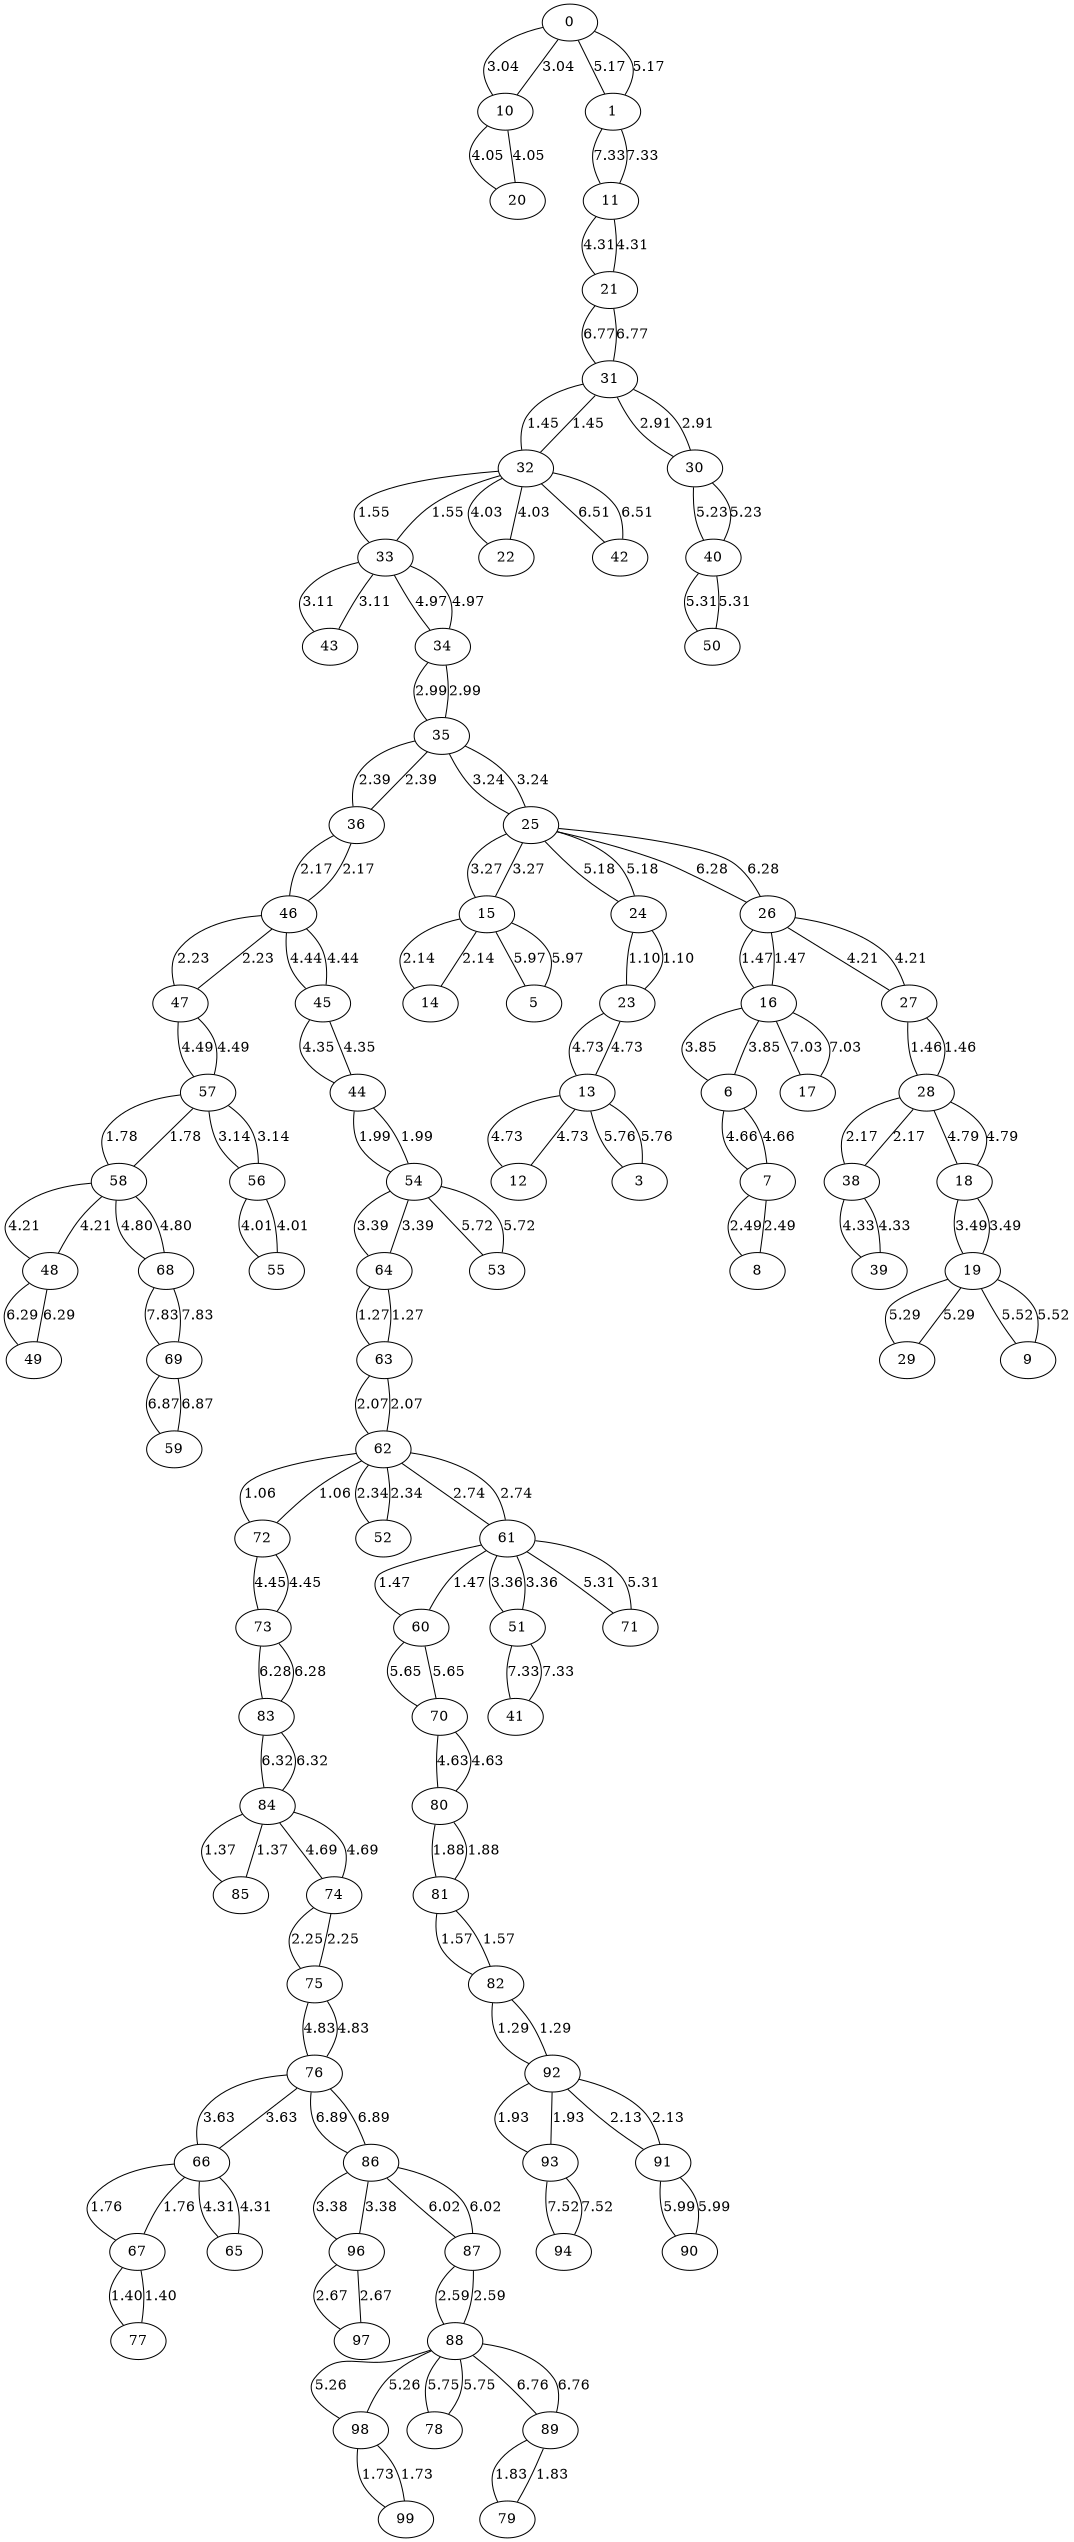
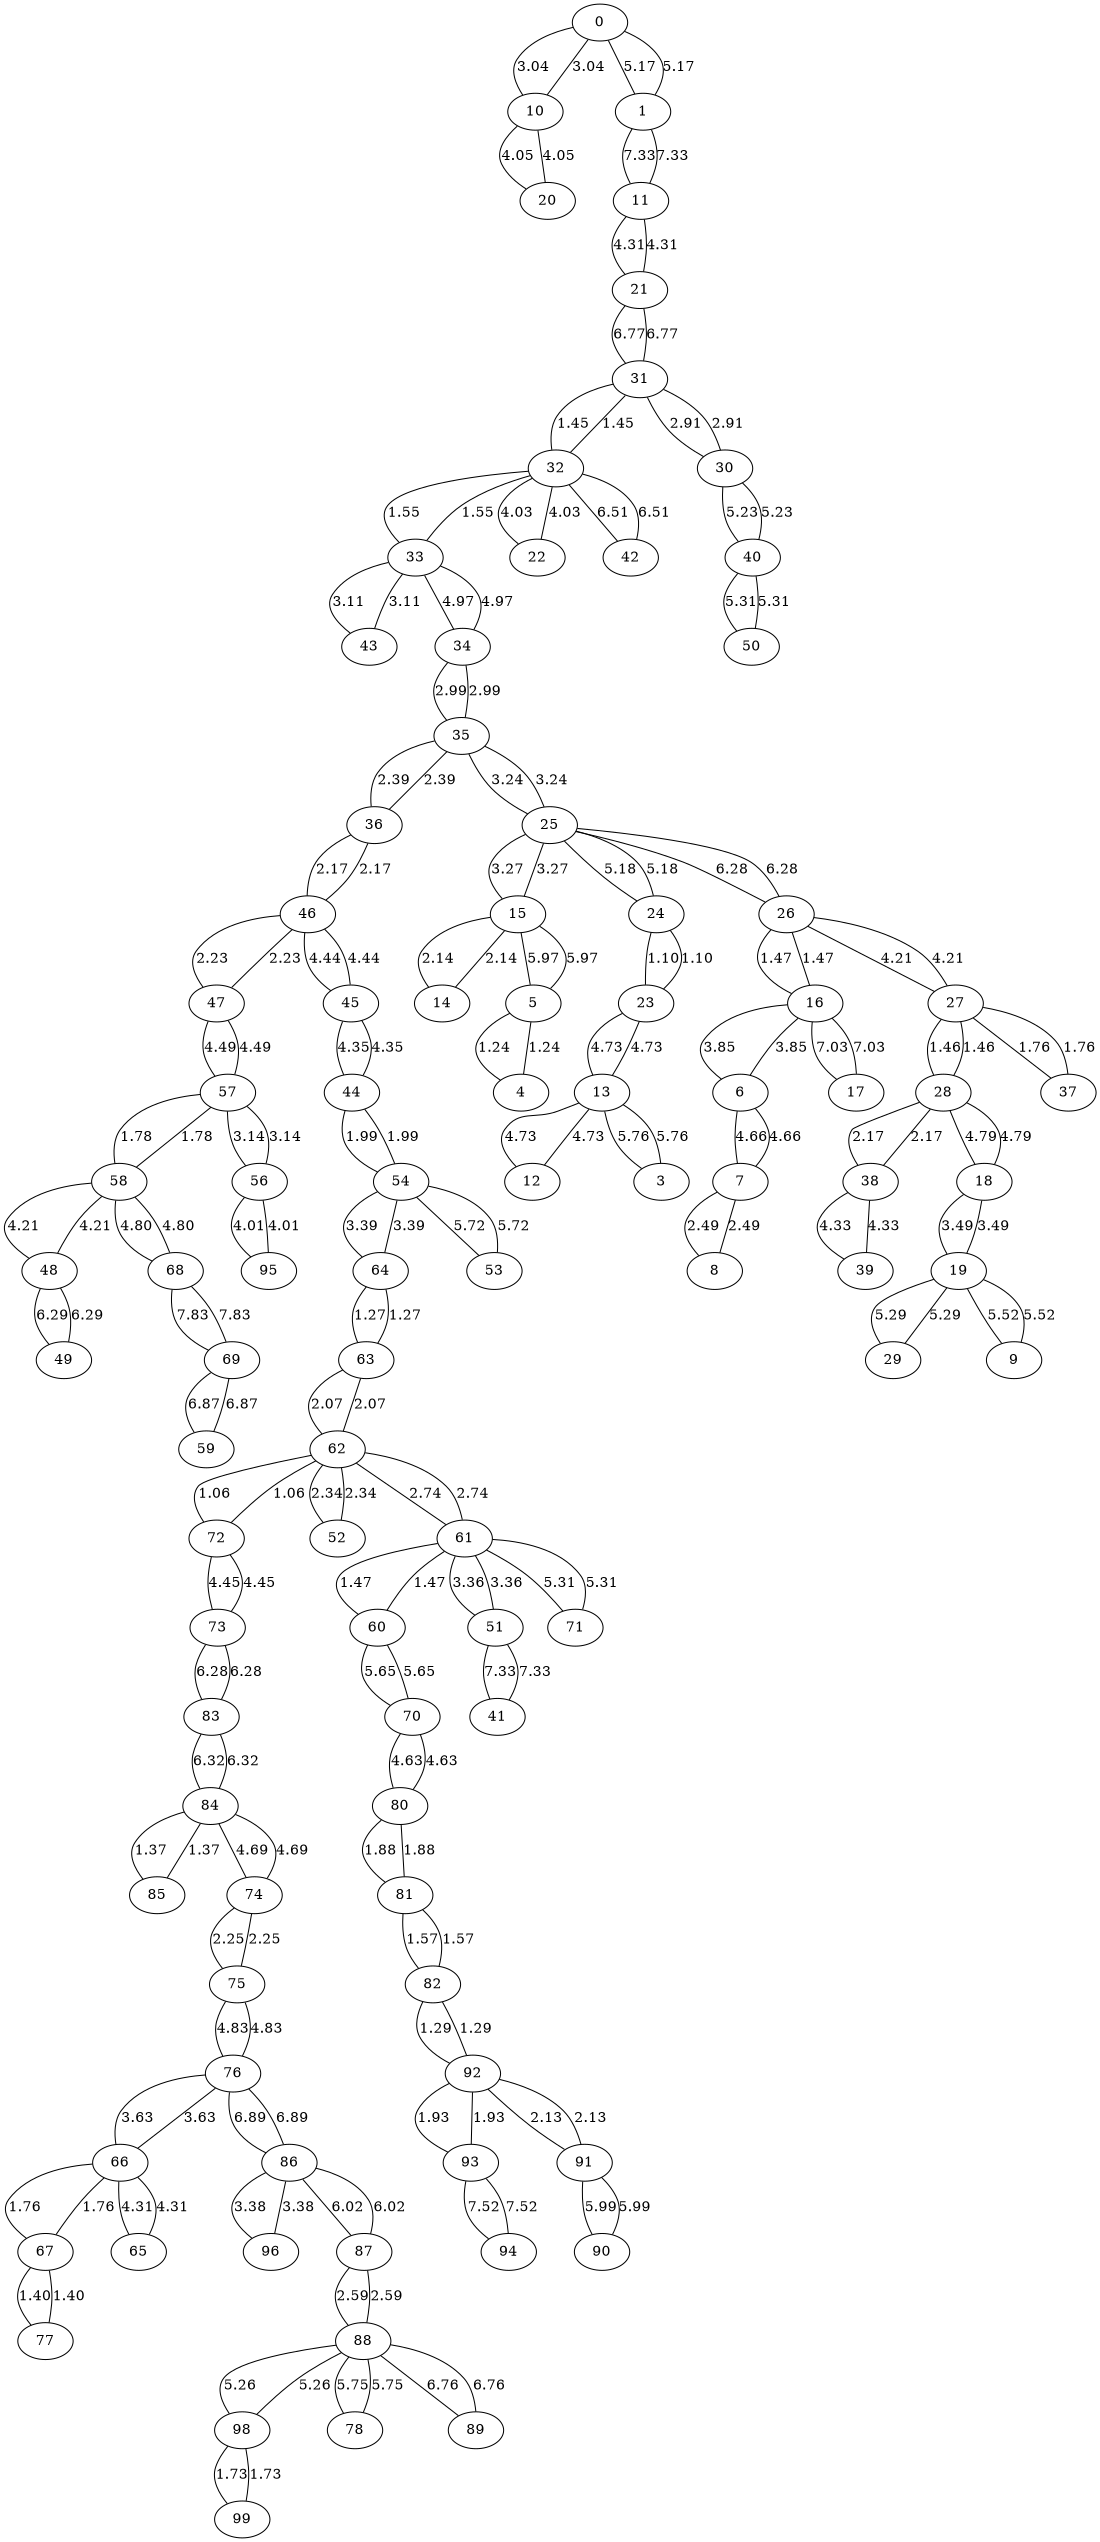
none -> (521, 1093)
none -> (1068, 1093)
(277, 1271) -> (269, 1271)
(362, 2341) -> none
(507, 2519) -> none
